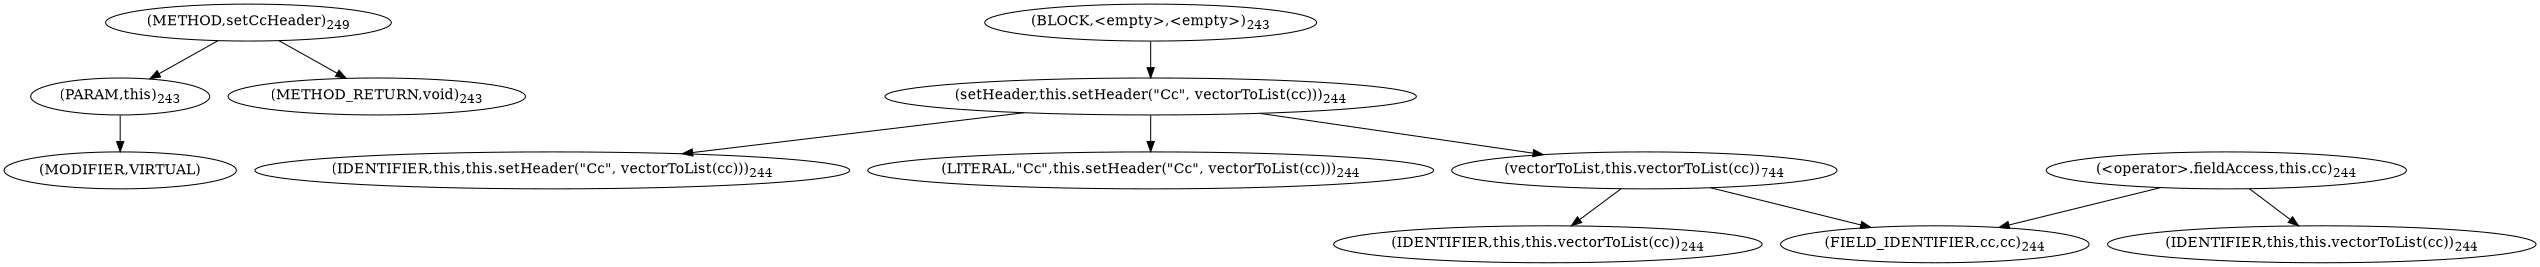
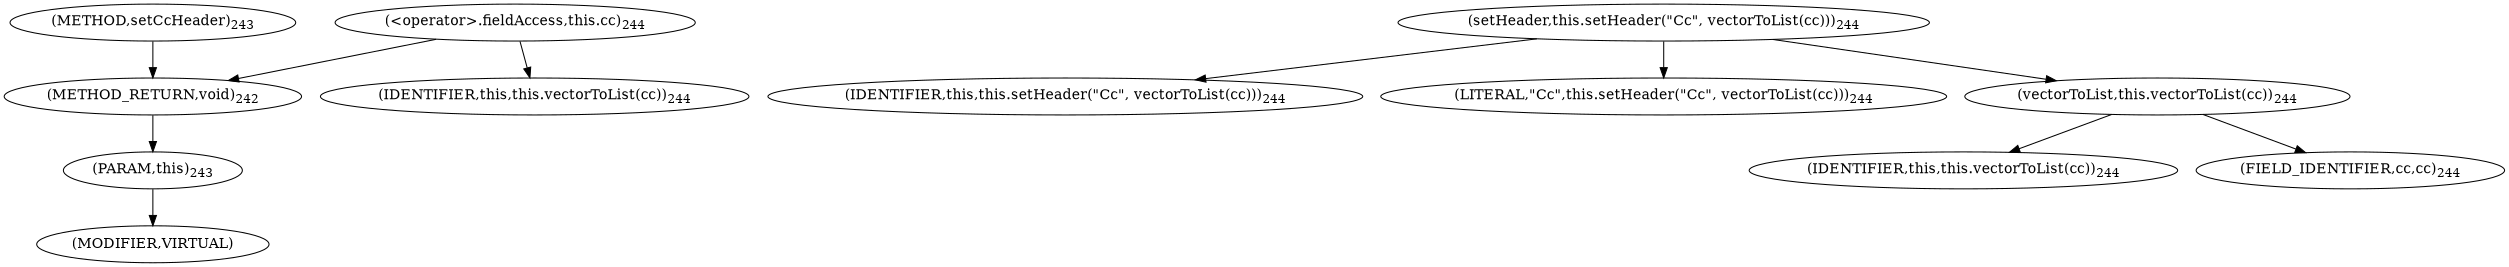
(338, 21) -> (243, 21)
(1151, 23) -> none
(188, 57) -> (153, 128)
(471, 95) -> (247, 95)
(1773, 169) -> (2286, 95)
(2085, 206) -> (337, 59)
